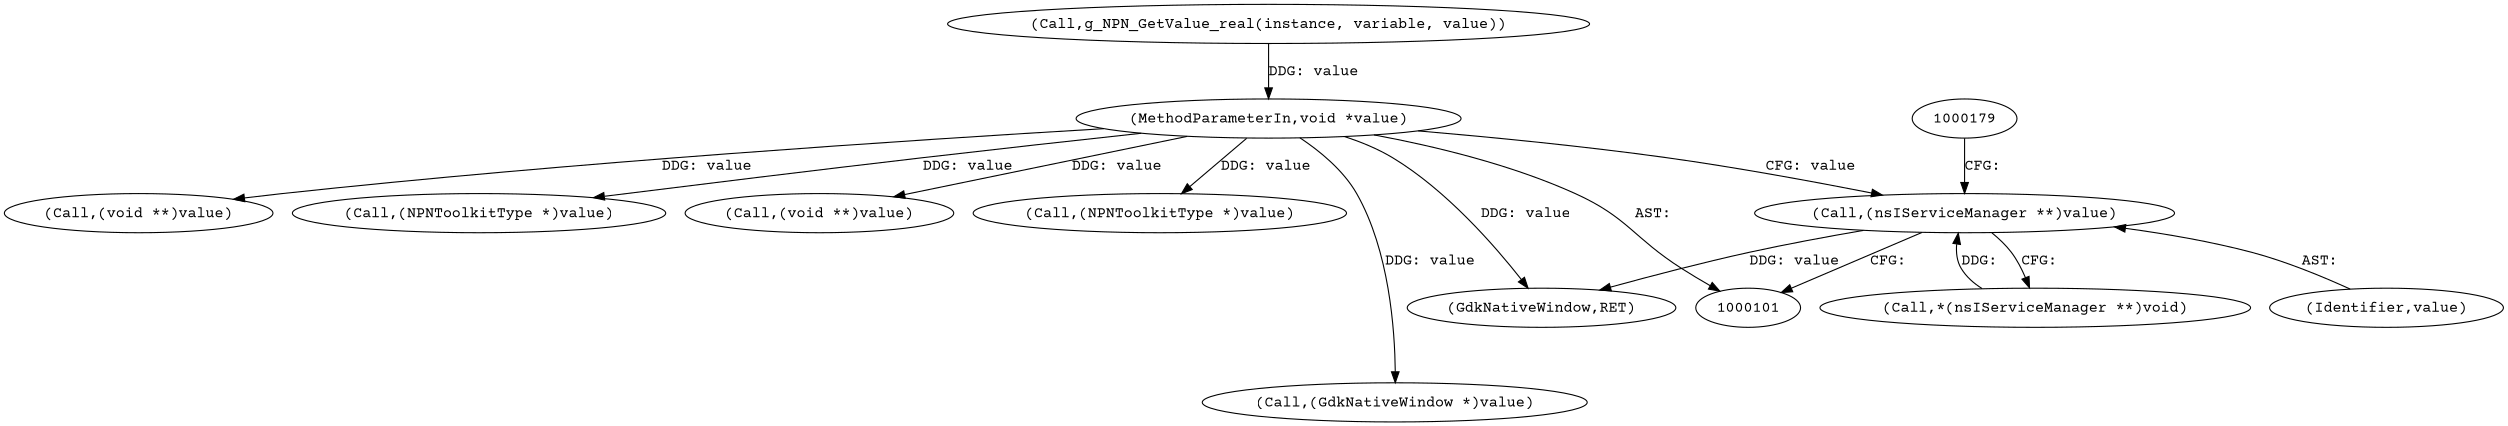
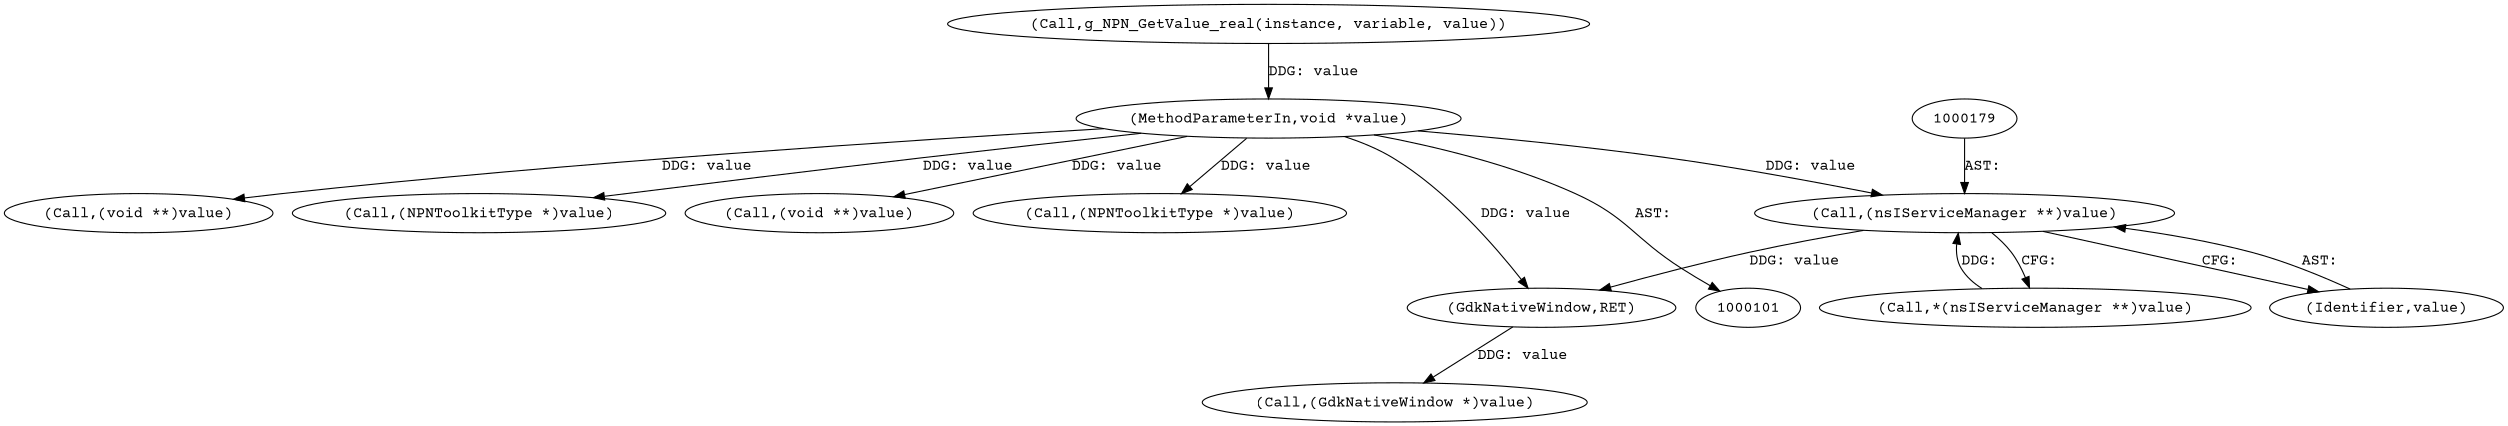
(1811, 166) -> (1811, 166)
(1987, 166) -> (1987, 166)
(1377, 241) -> (1473, 352)
(1857, 260) -> (2175, 260)
(2035, 308) -> (2035, 308)
